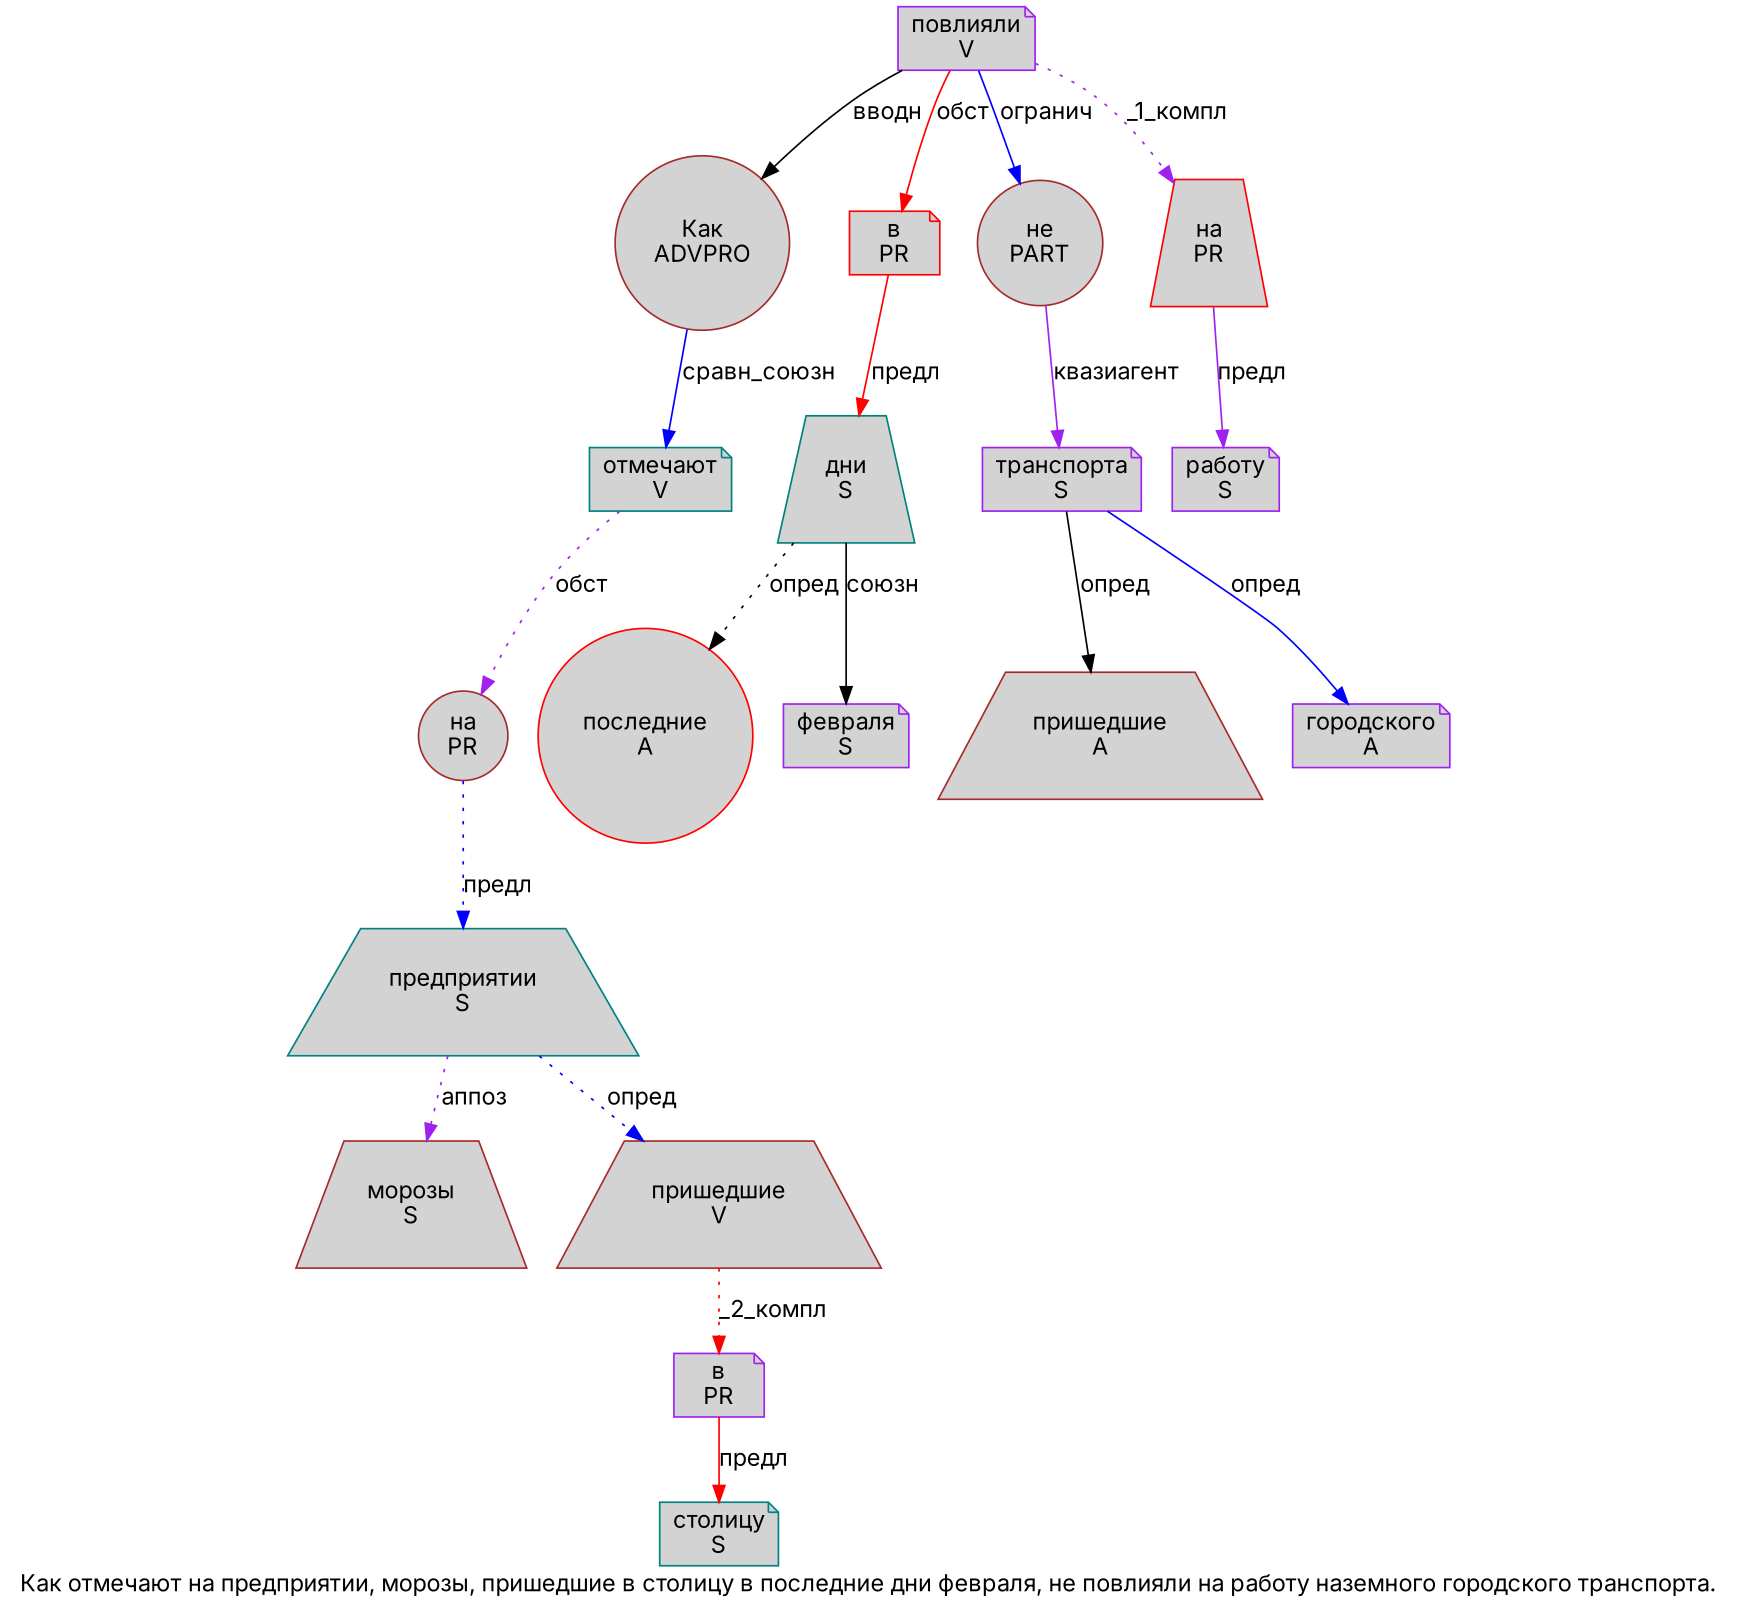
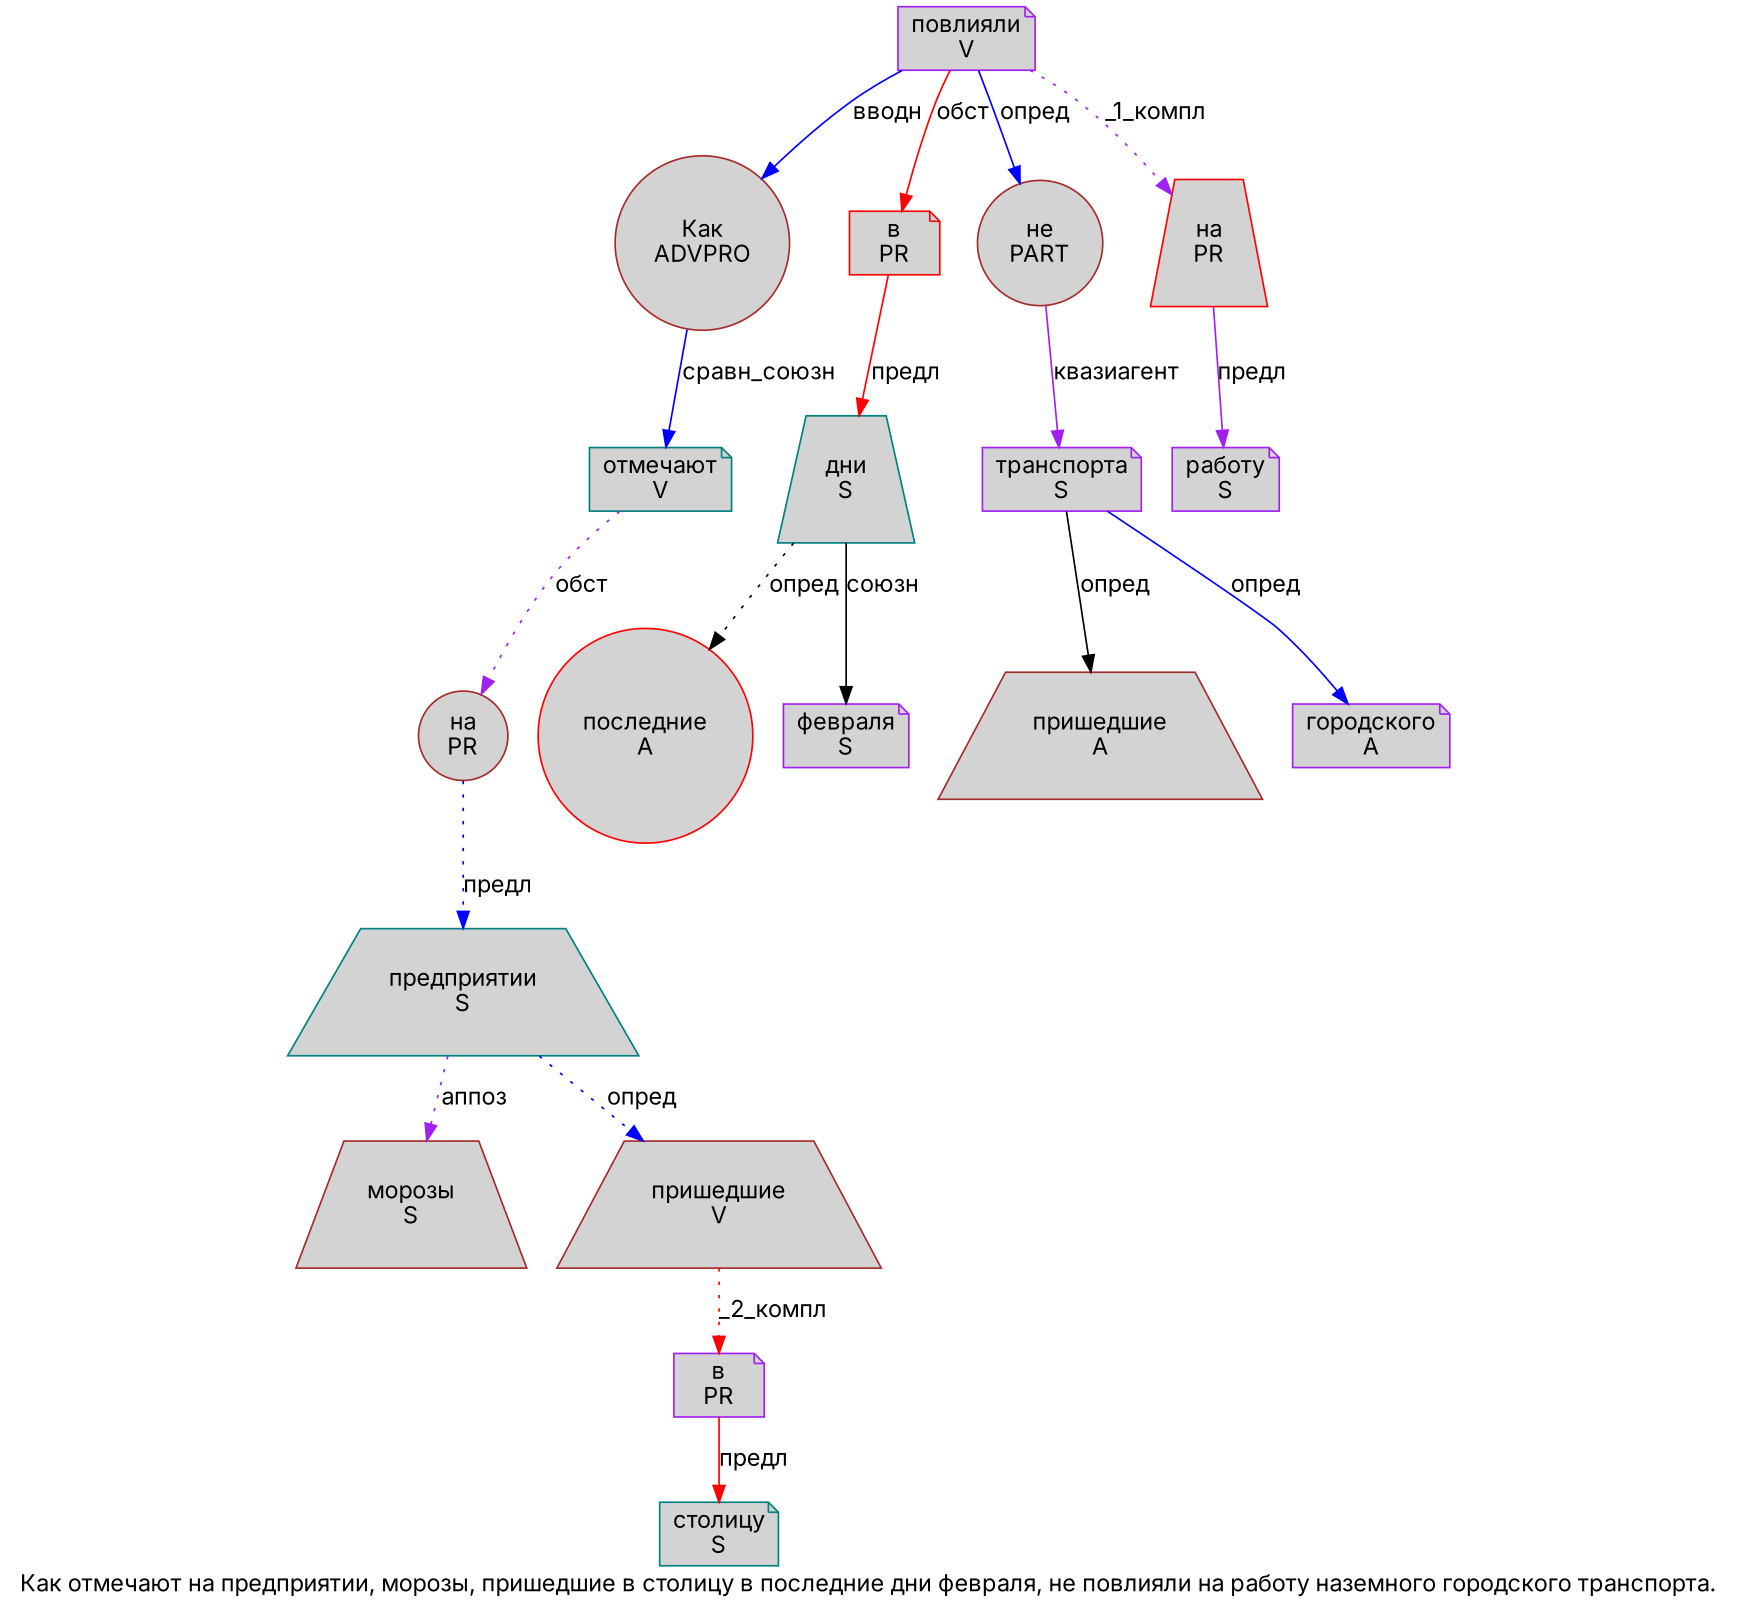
(1047, 113) -> (1035, 113)
(835, 114) -> (835, 114)
